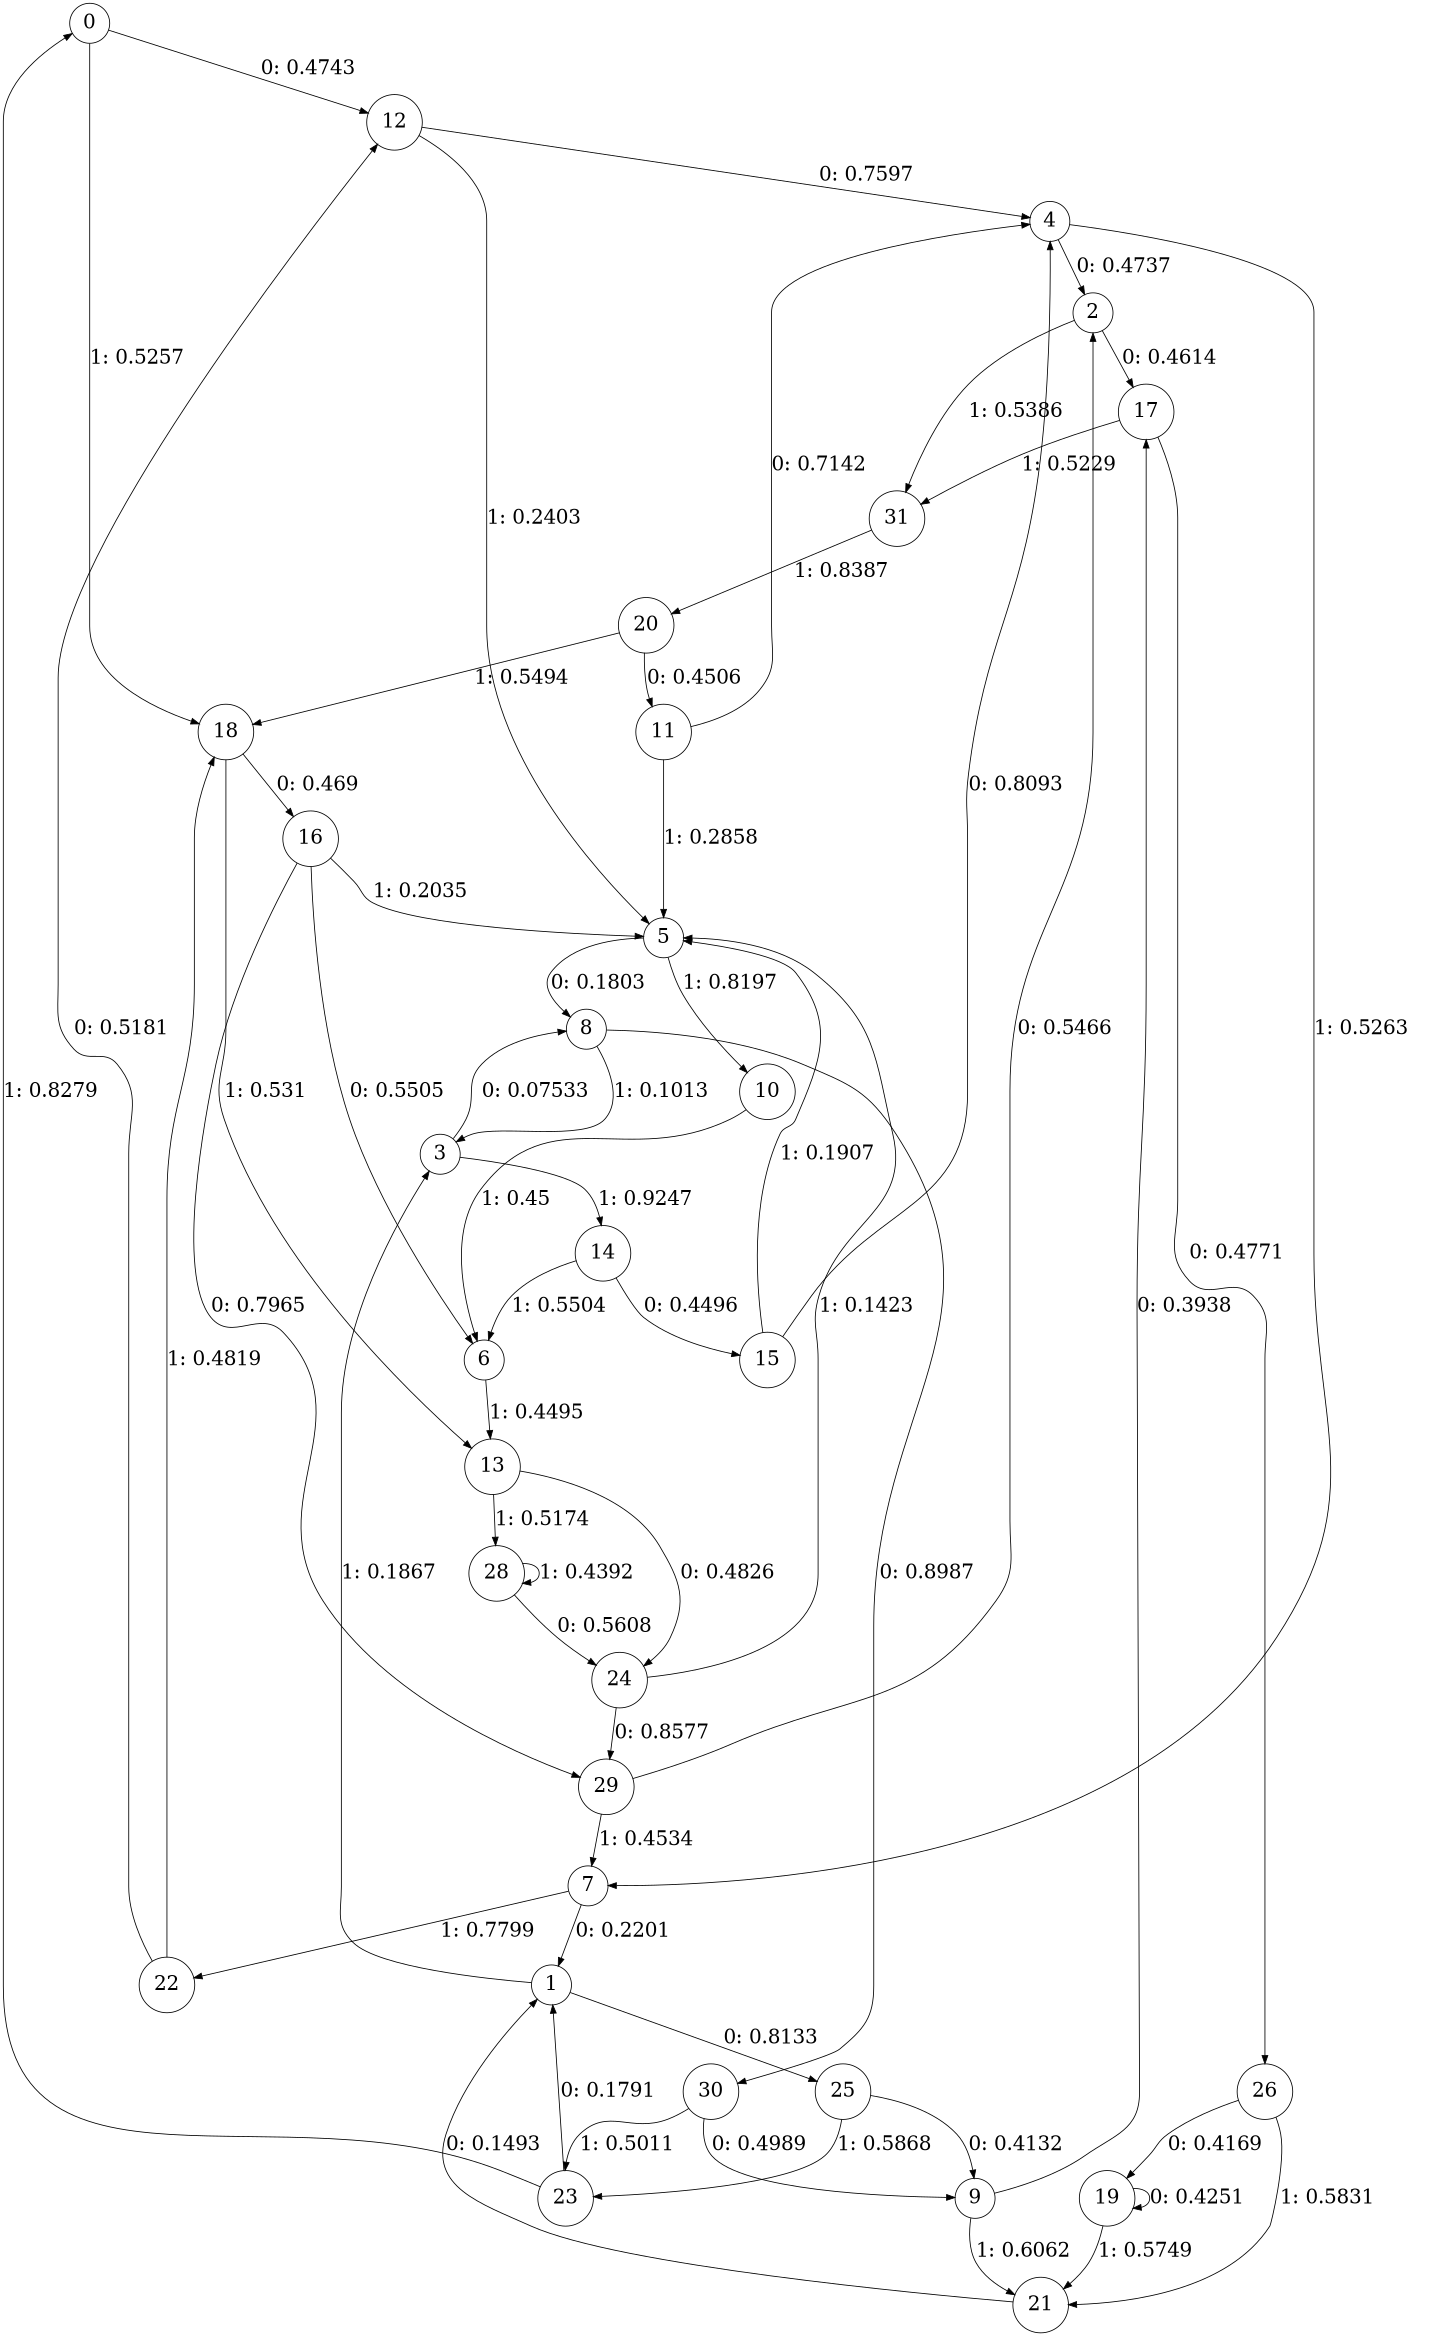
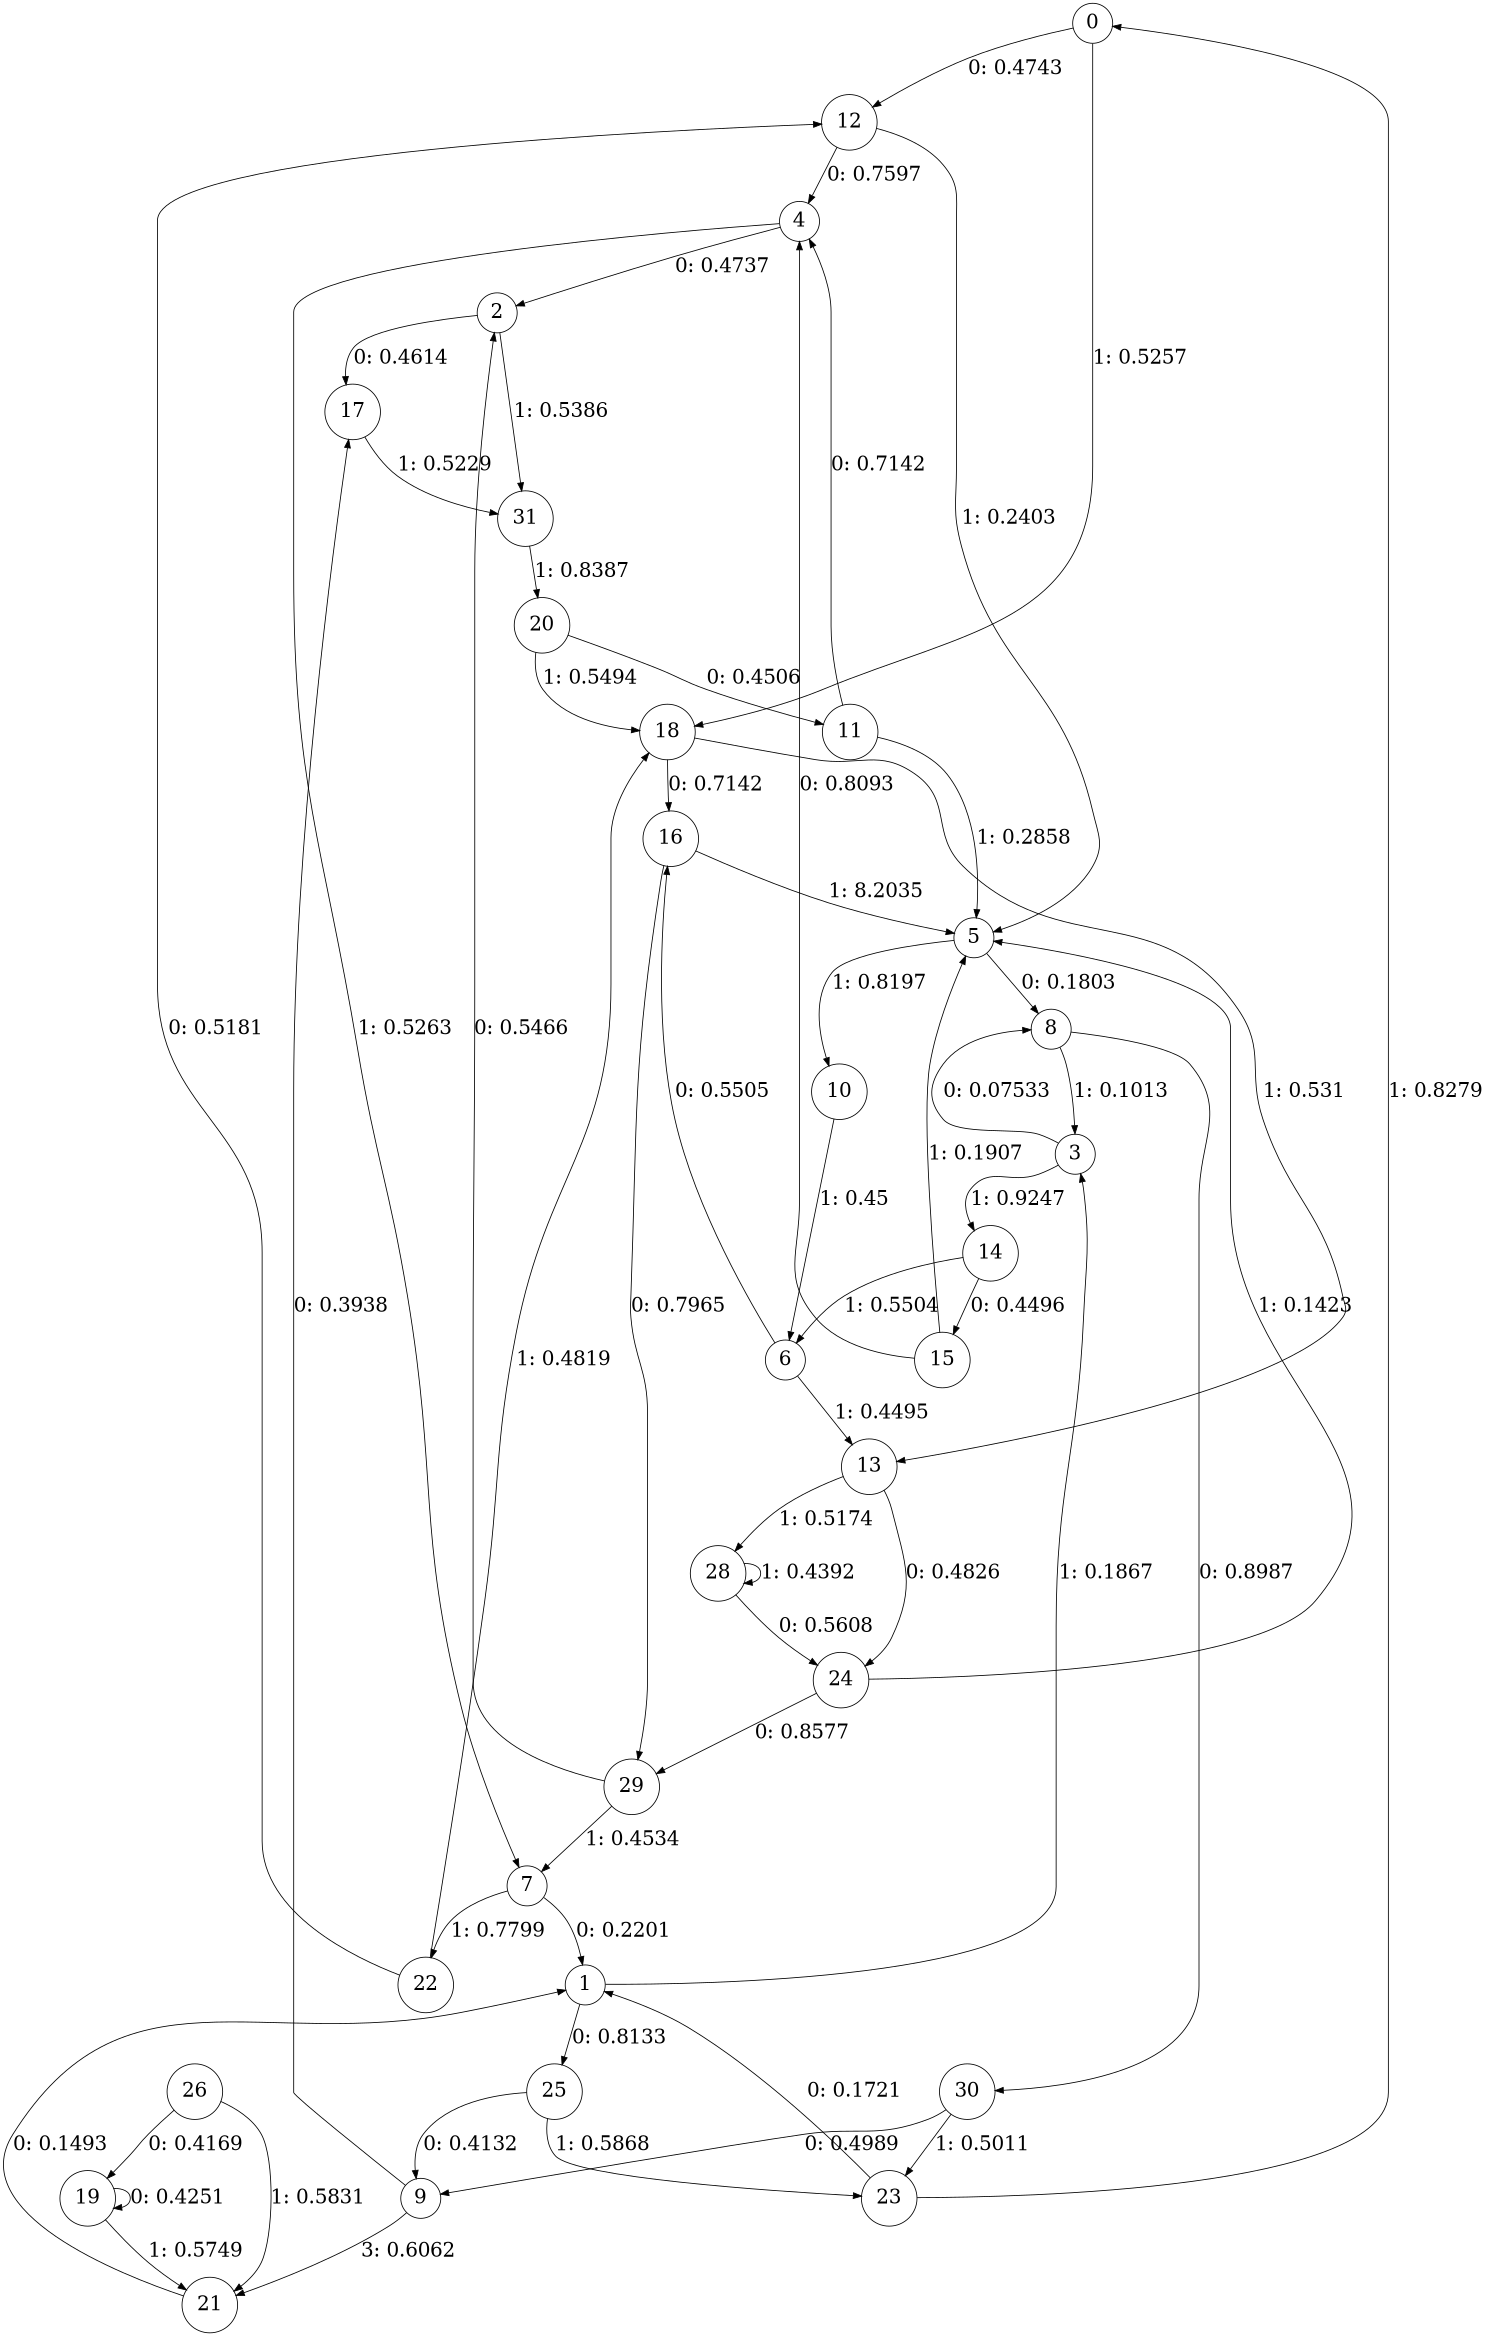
(330, 785) -> (725, 785)
(429, 892) -> (885, 892)
(348, 1115) -> (675, 1119)
(1184, 1273) -> none
(617, 2092) -> (863, 2092)
(1032, 2252) -> (417, 2252)
